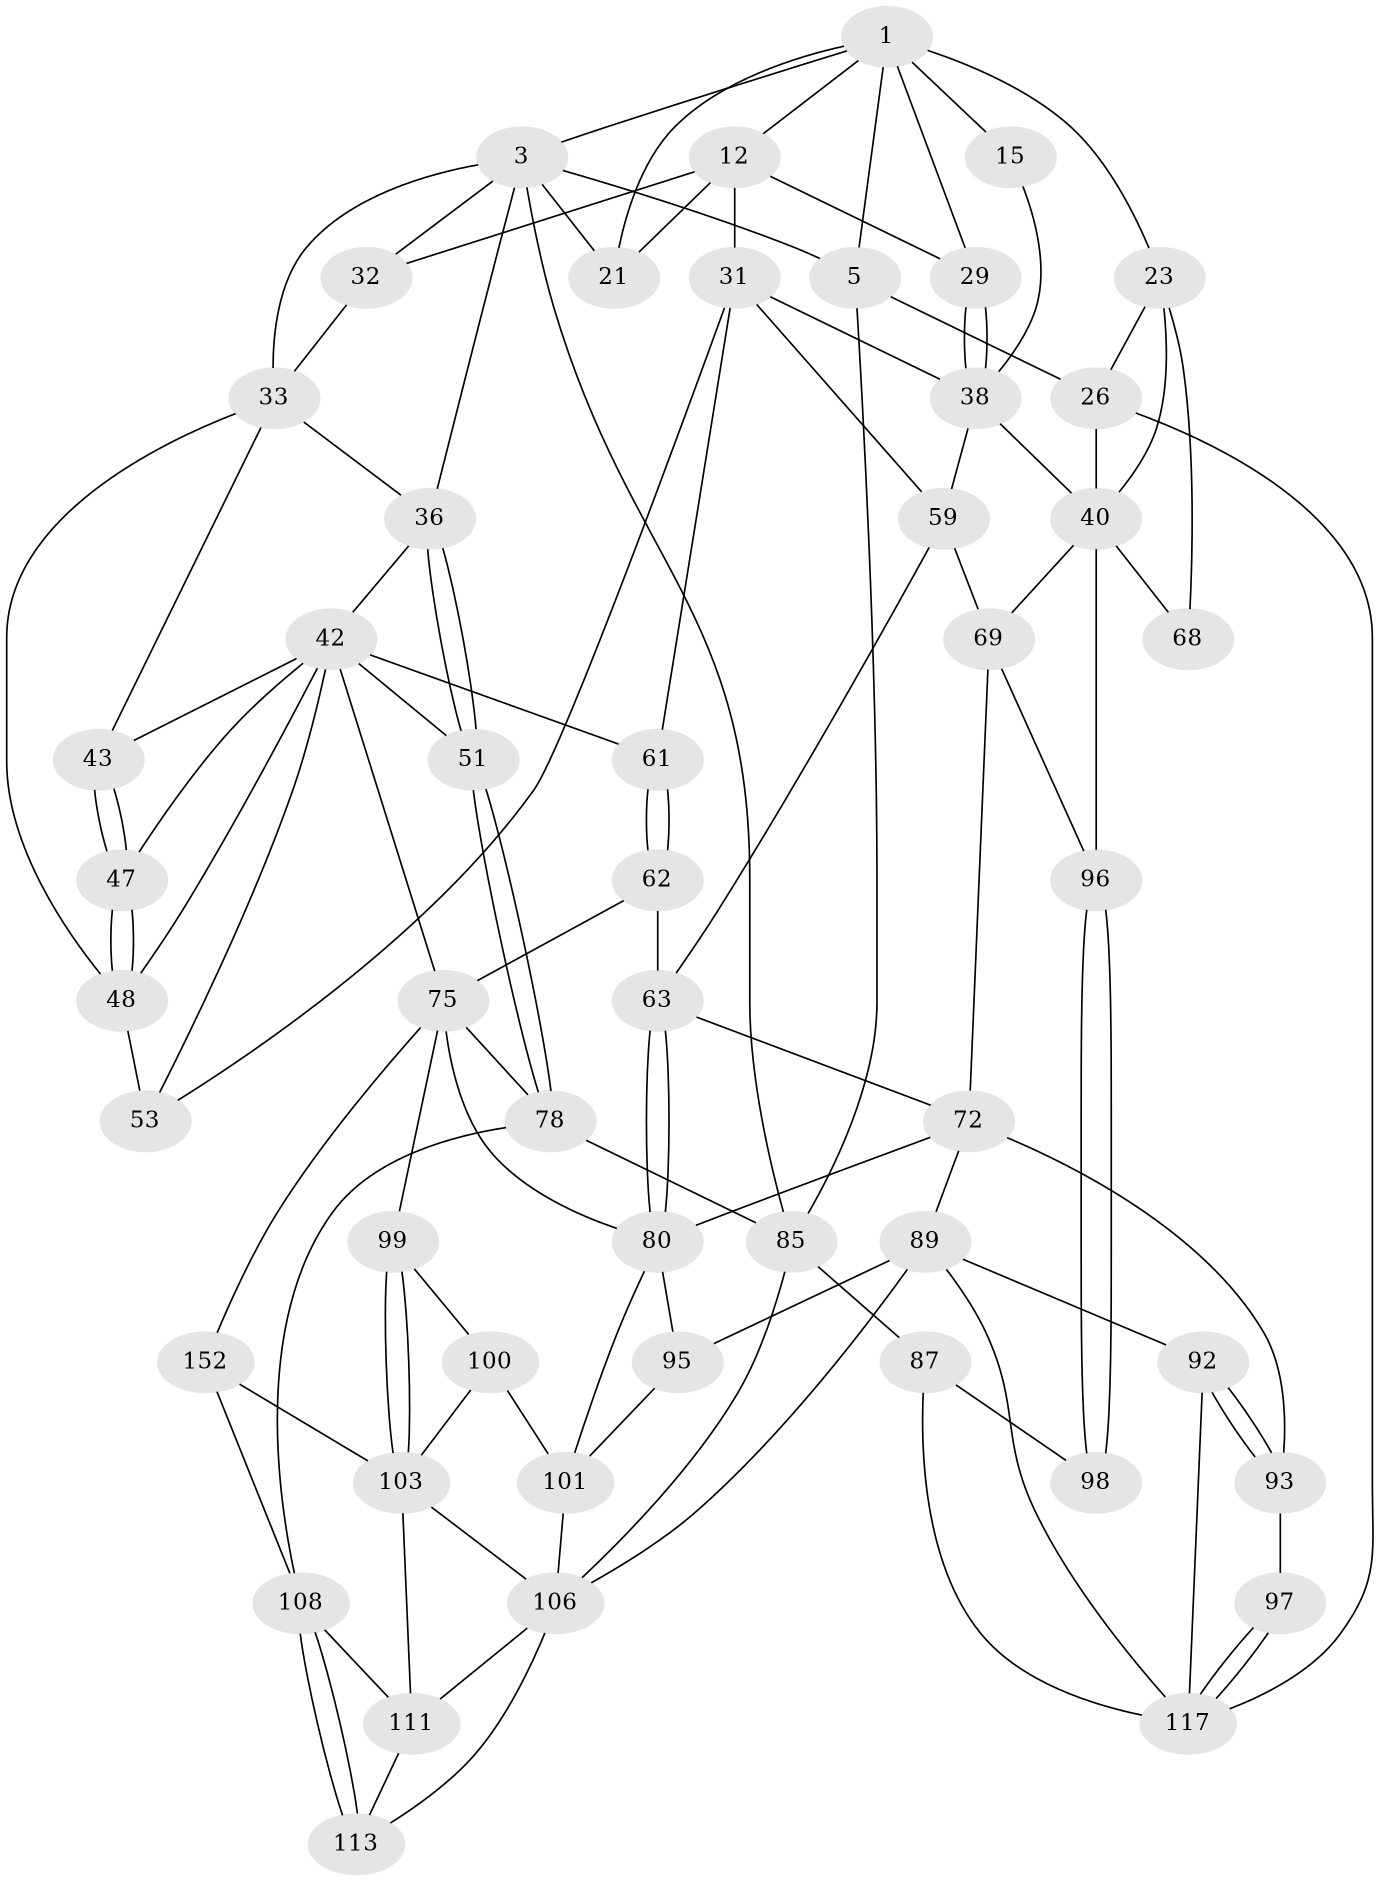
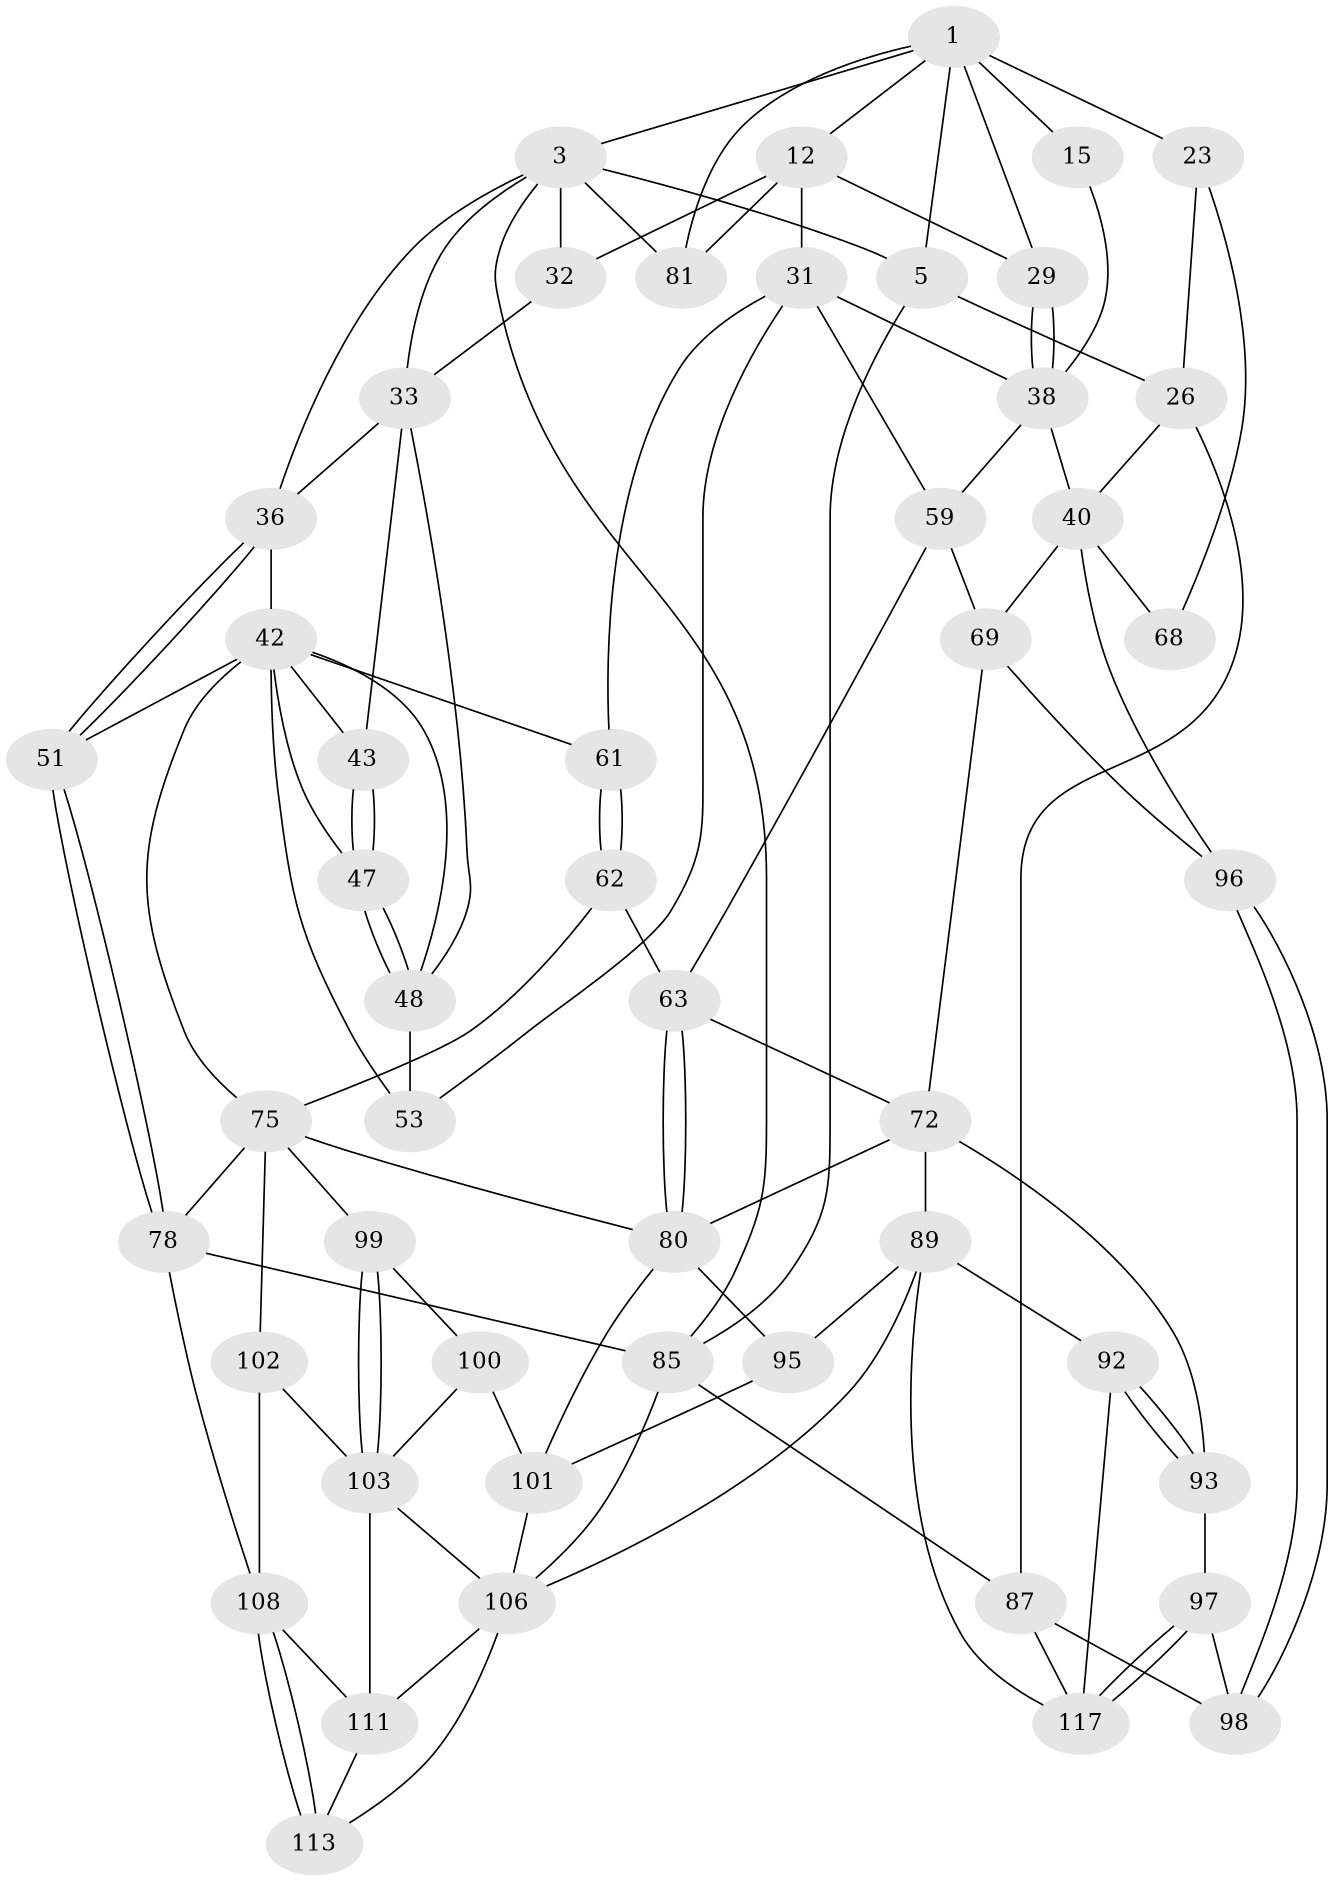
(614, 278) -> (681, 278)
(1162, 406) -> none
(1372, 1034) -> (1021, 944)
(206, 1362) -> (259, 1362)
none -> (1220, 1664)
